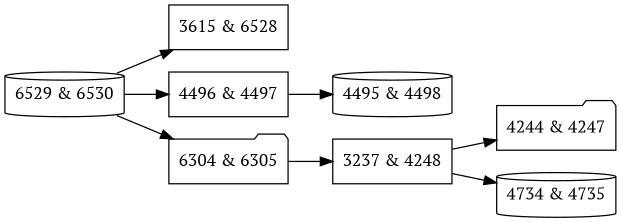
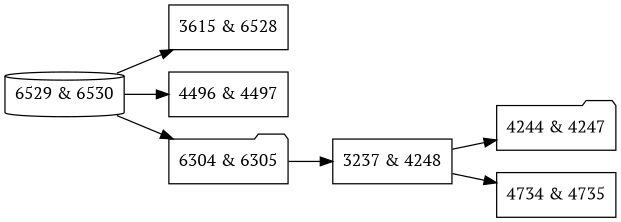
(392, 94) -> none
(556, 195) -> (556, 195)
